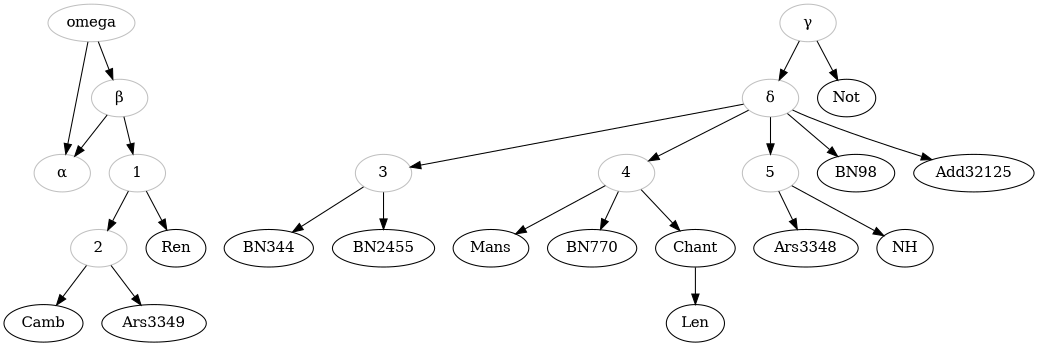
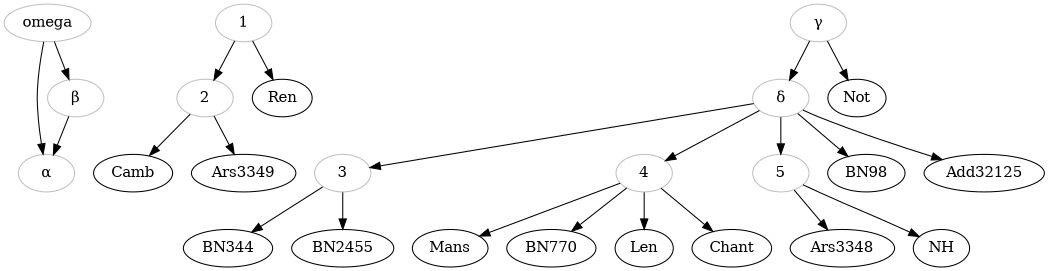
(127, 130) -> none
(695, 281) -> (644, 206)
